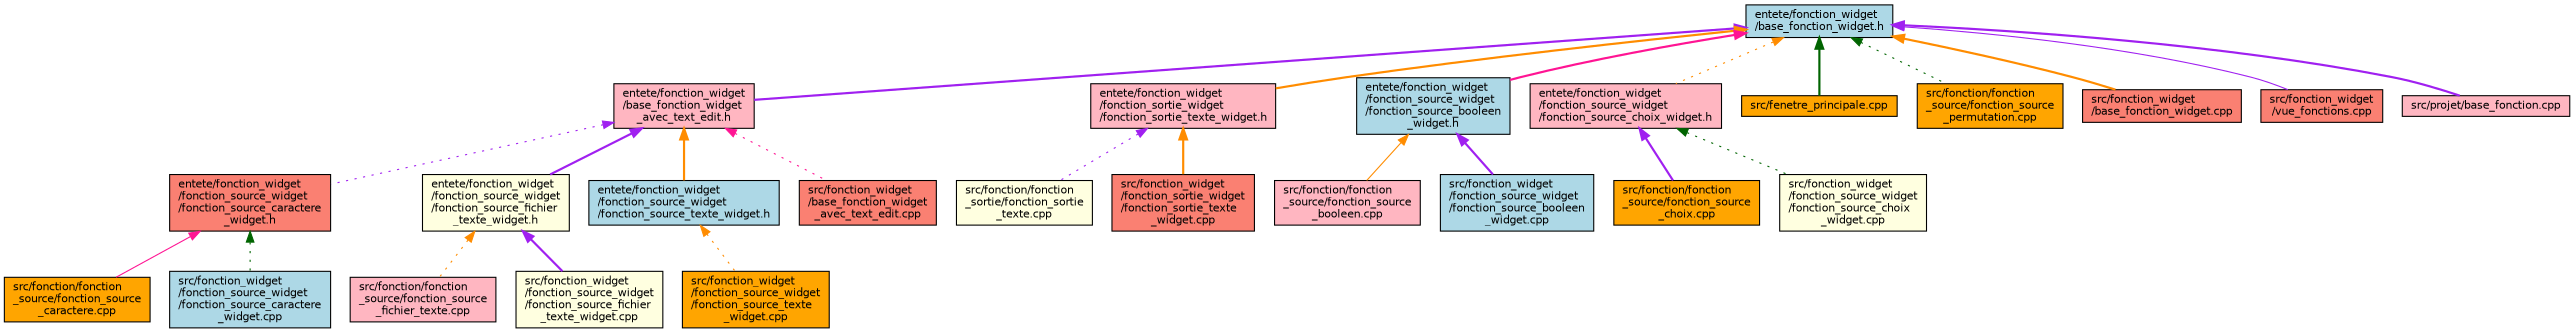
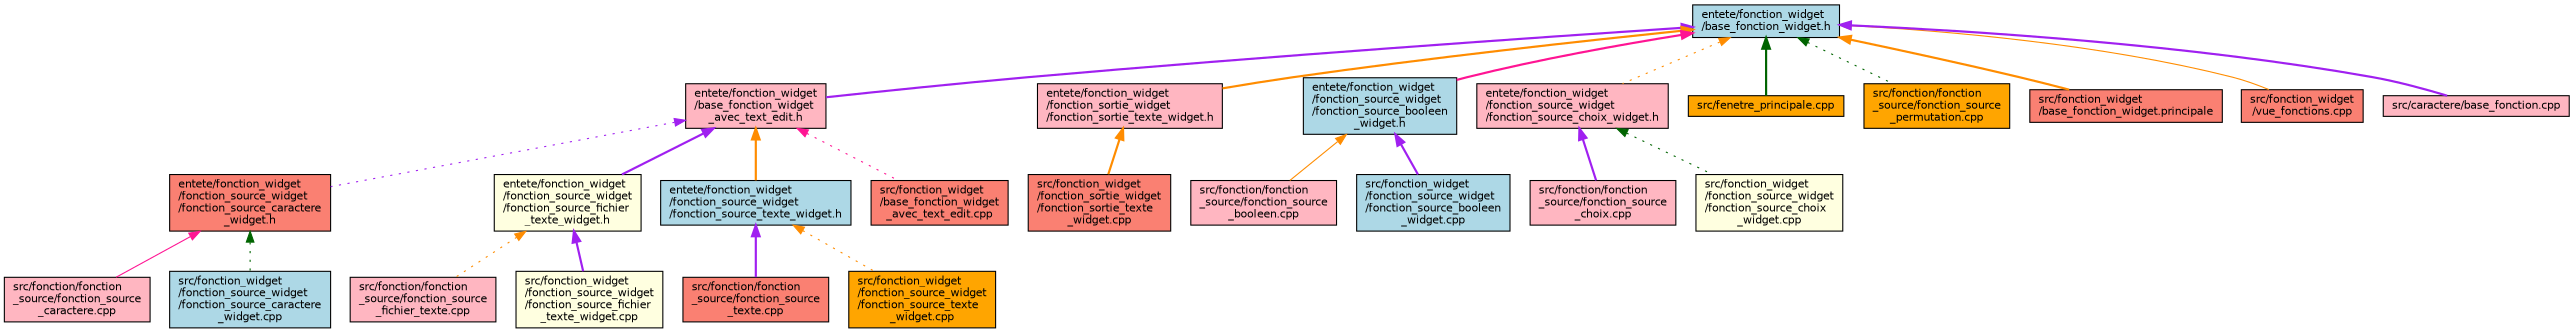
(2098, 48) -> (2072, 47)
(2162, 106) -> (2126, 106)
(2486, 106) -> (2476, 106)
(1024, 203) -> none
(1687, 203) -> (1603, 203)
(77, 300) -> (77, 300)
none -> (756, 300)
